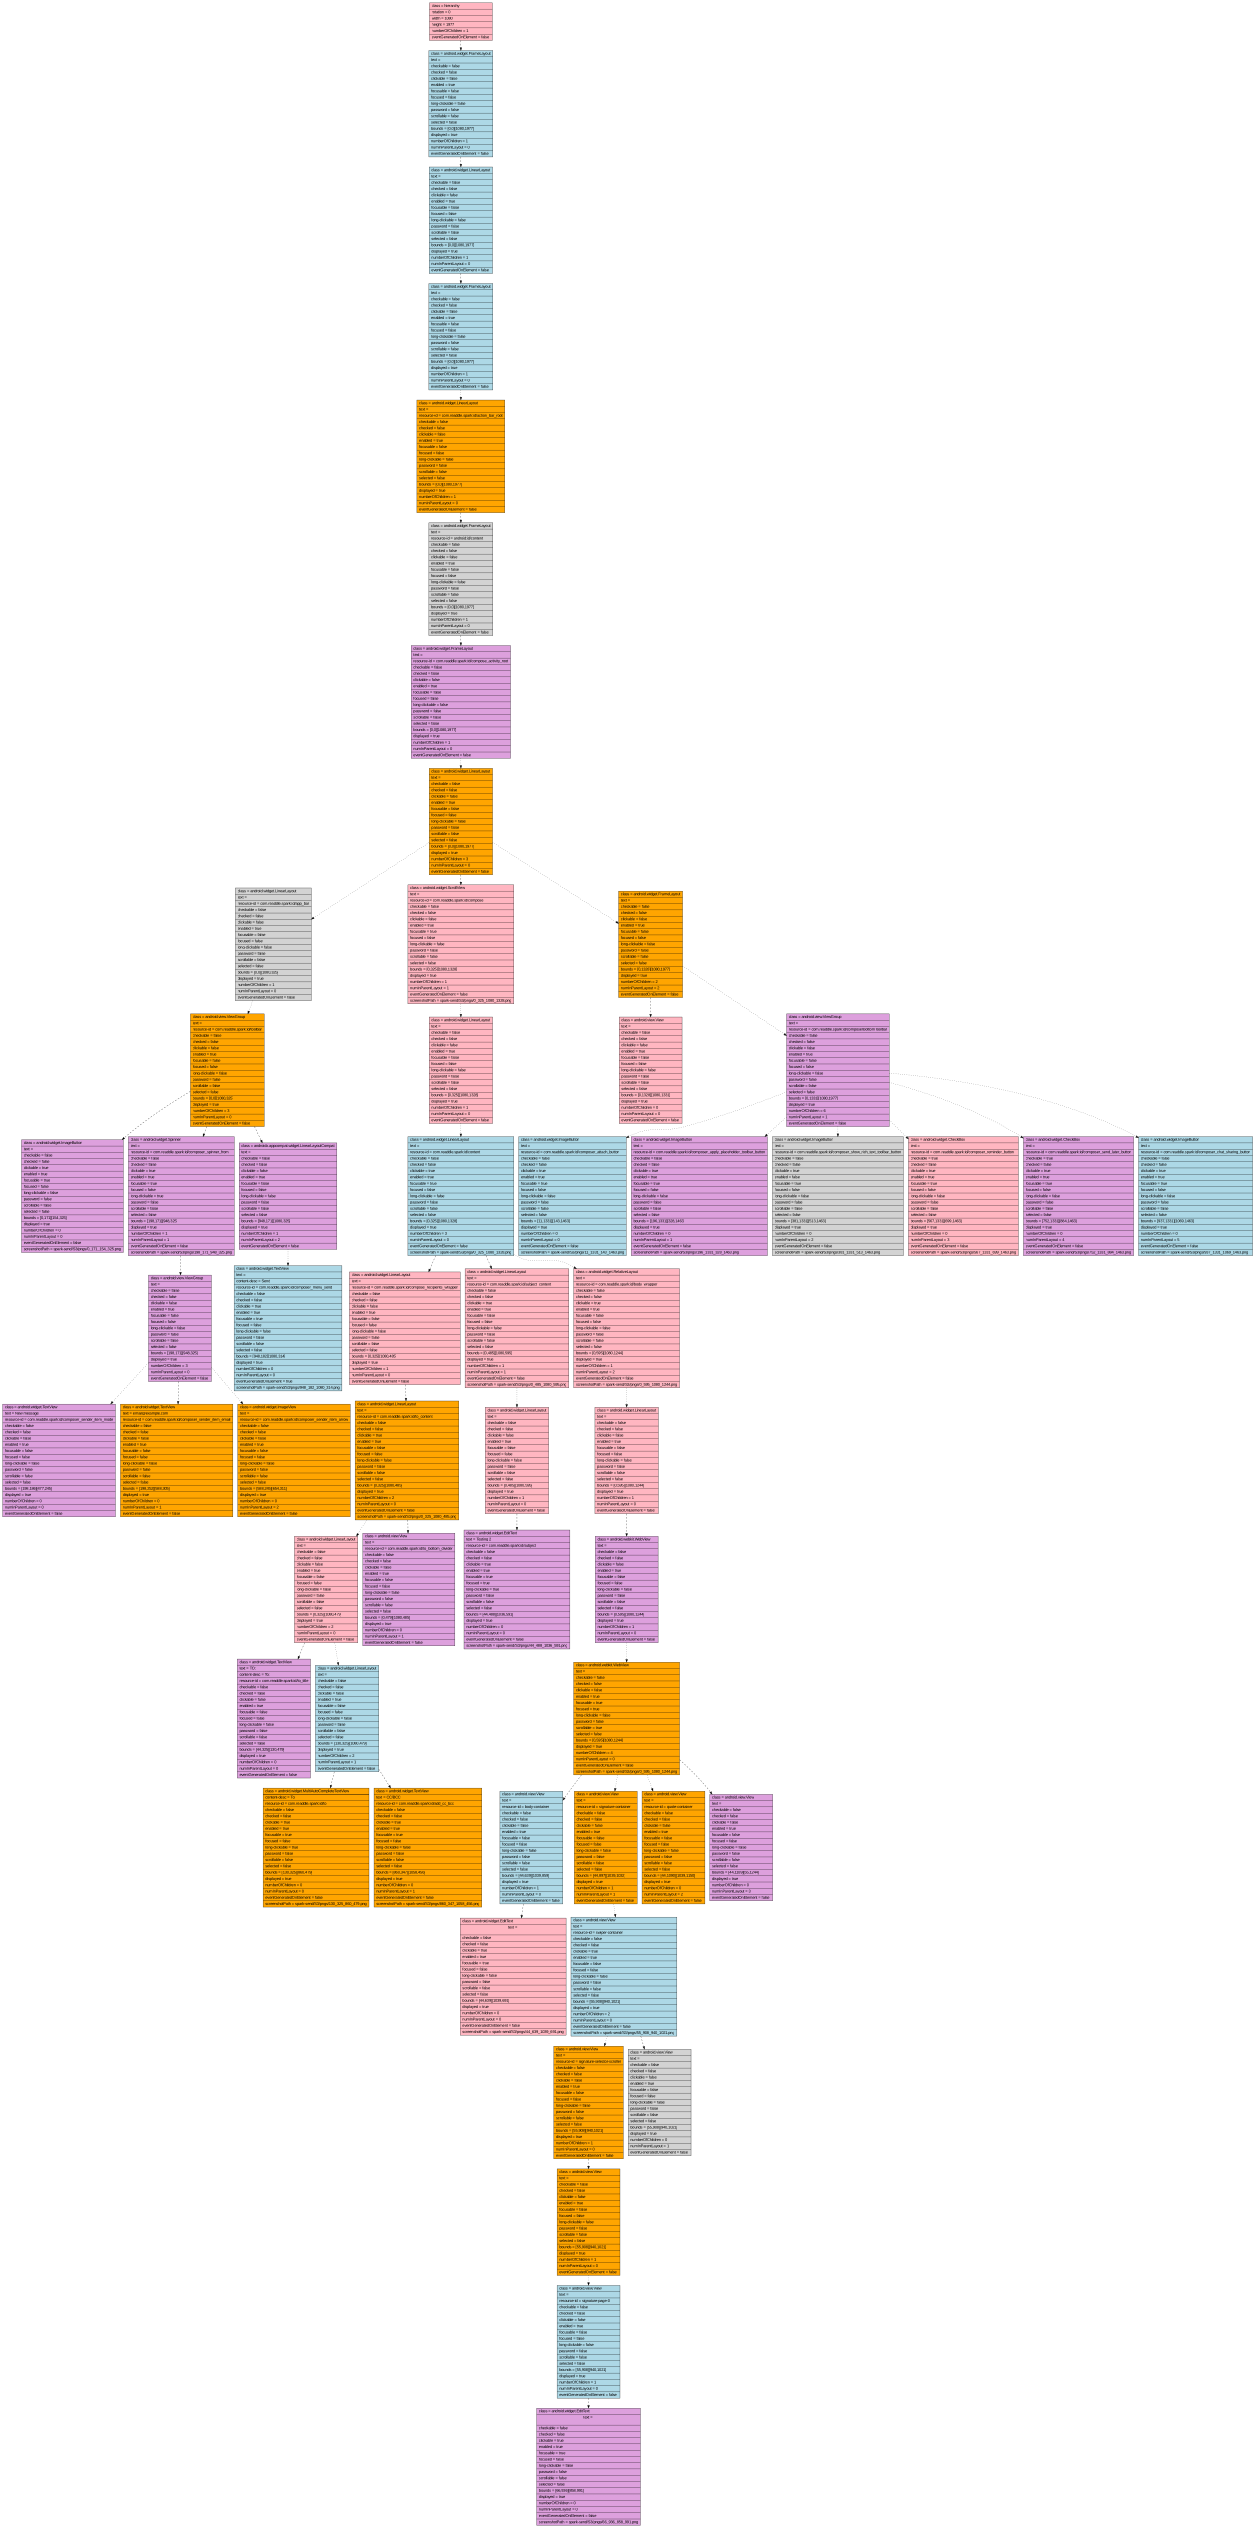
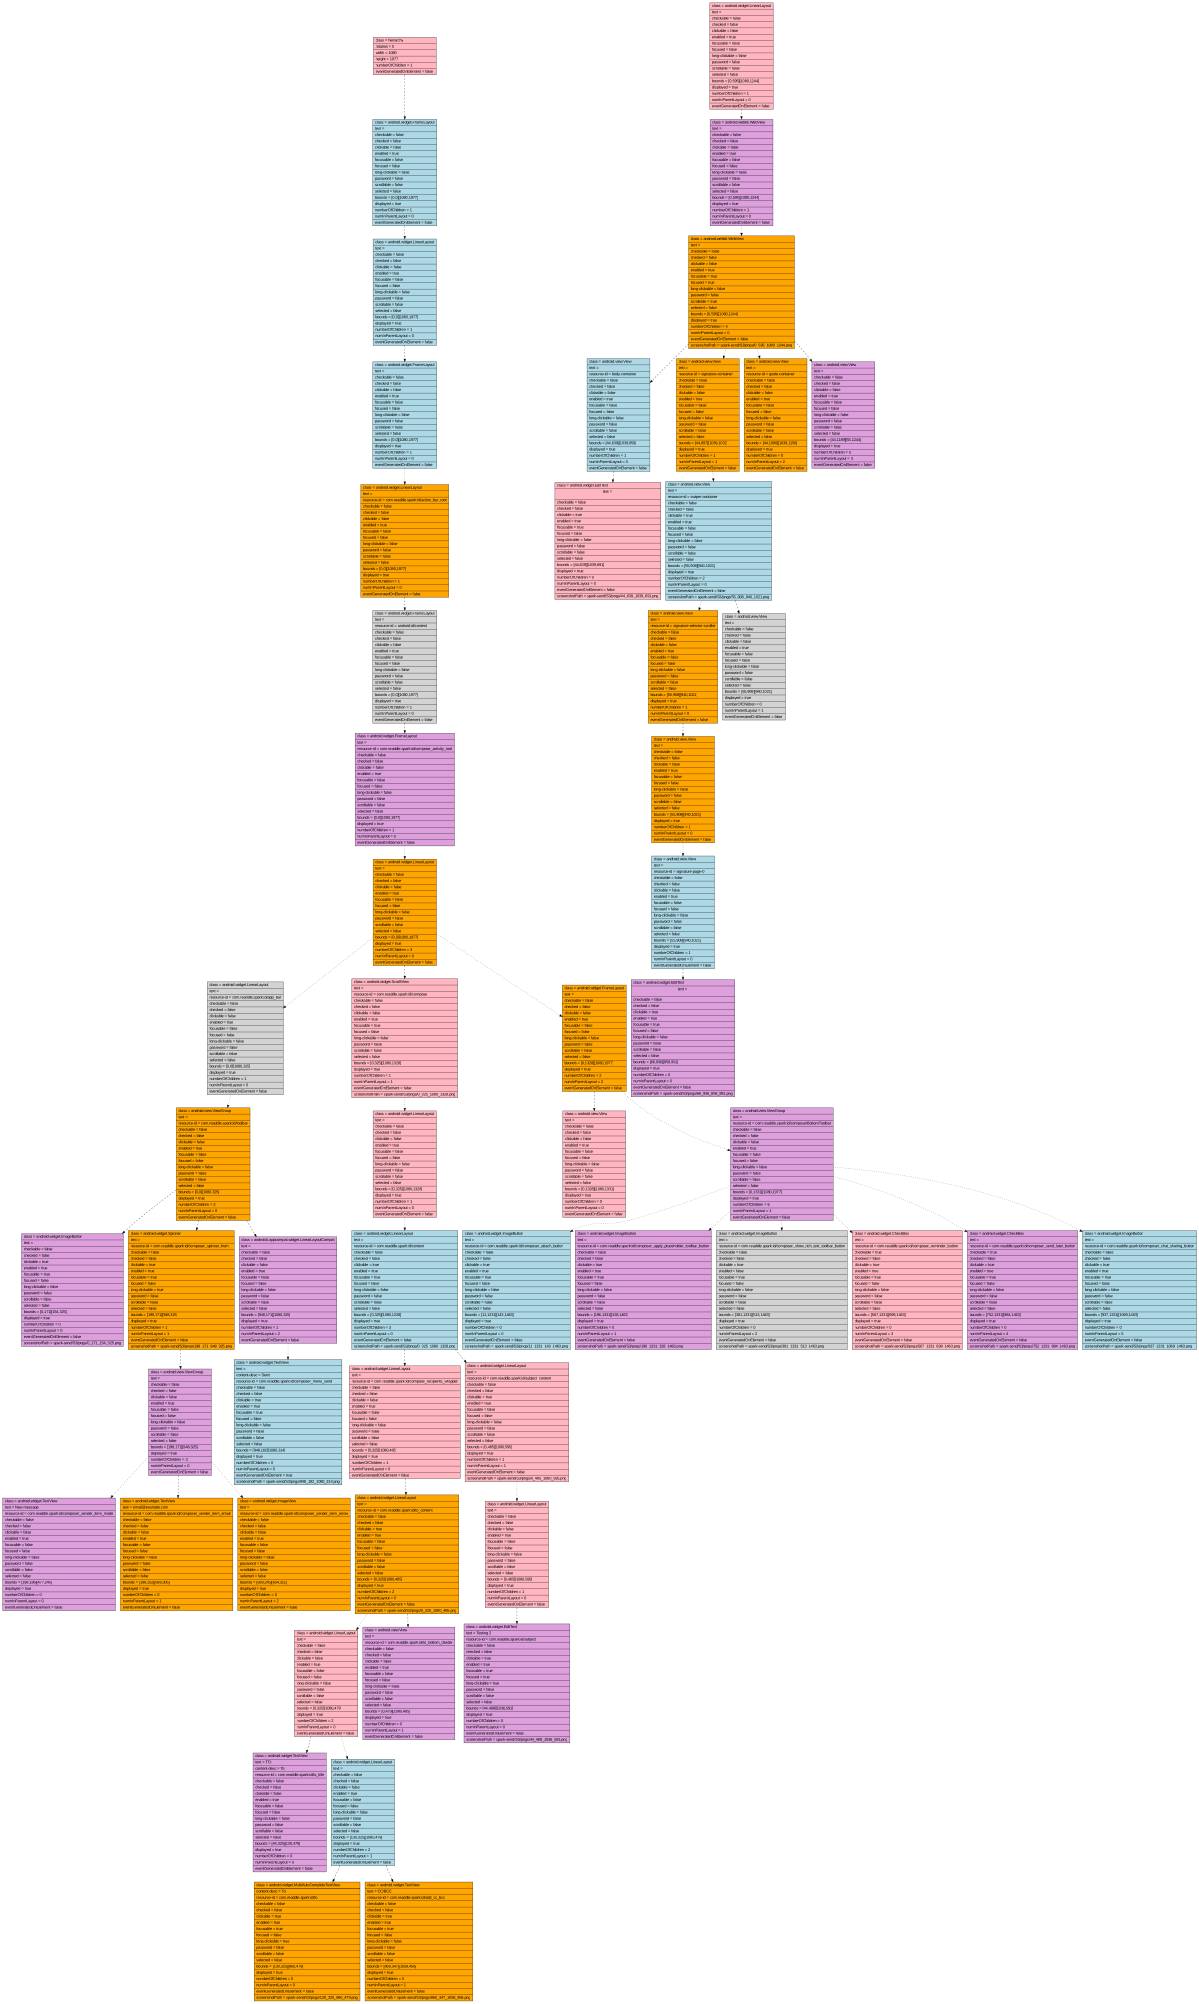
(181, 1196) -> (181, 1290)
(627, 1328) -> none
